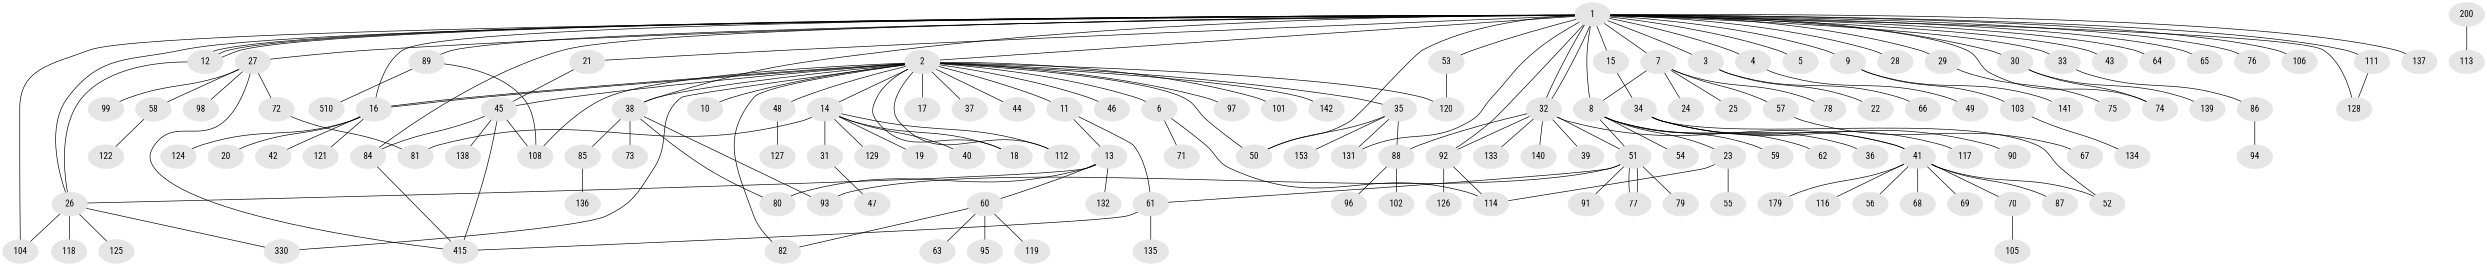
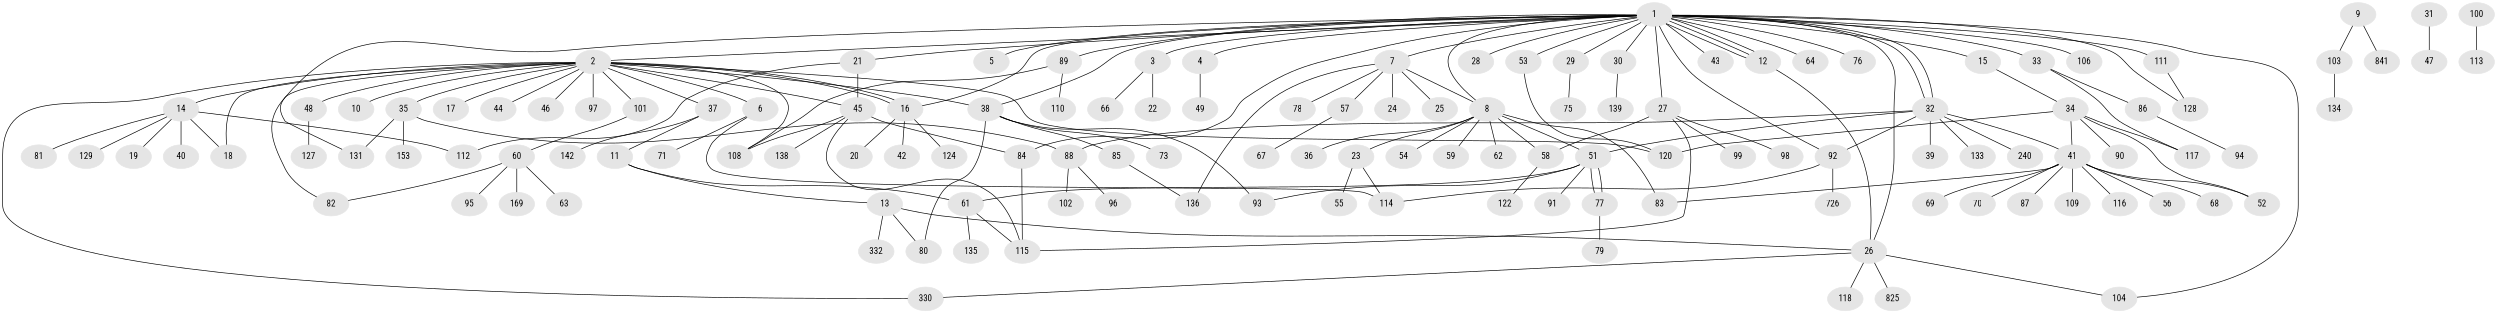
(2467, 14) -> (2477, 14)
(1724, 28) -> none
(2205, 62) -> none
(2419, 62) -> none
(1128, 75) -> (655, 129)
(995, 82) -> (664, 133)
none -> (1268, 102)
(276, 109) -> none
(327, 109) -> (1058, 109)
(2065, 109) -> (2382, 62)
(2160, 109) -> none
none -> (2111, 114)
none -> (1867, 130)
(825, 133) -> none
none -> (1516, 133)
(953, 144) -> (664, 121)
(321, 157) -> none
(1254, 157) -> none
(1539, 157) -> (2025, 157)
(1658, 181) -> (1600, 225)
(1048, 183) -> (579, 134)
(1103, 204) -> (876, 251)
(1444, 204) -> (1833, 204)
none -> (1660, 204)
(1776, 204) -> (2072, 204)
(117, 251) -> (1893, 299)
(460, 251) -> (1022, 251)
(1032, 251) -> (517, 204)
(2013, 251) -> none
